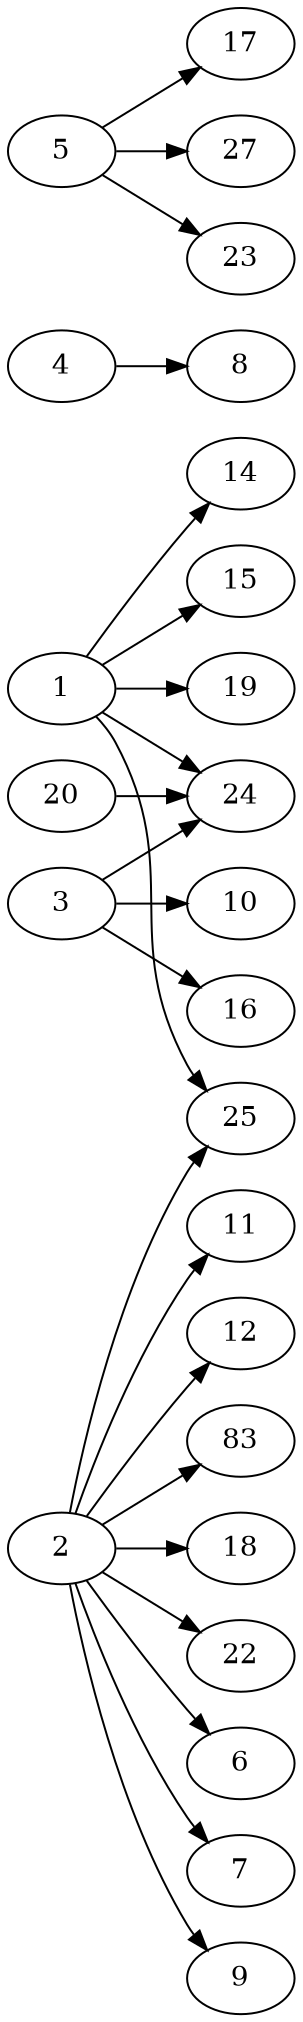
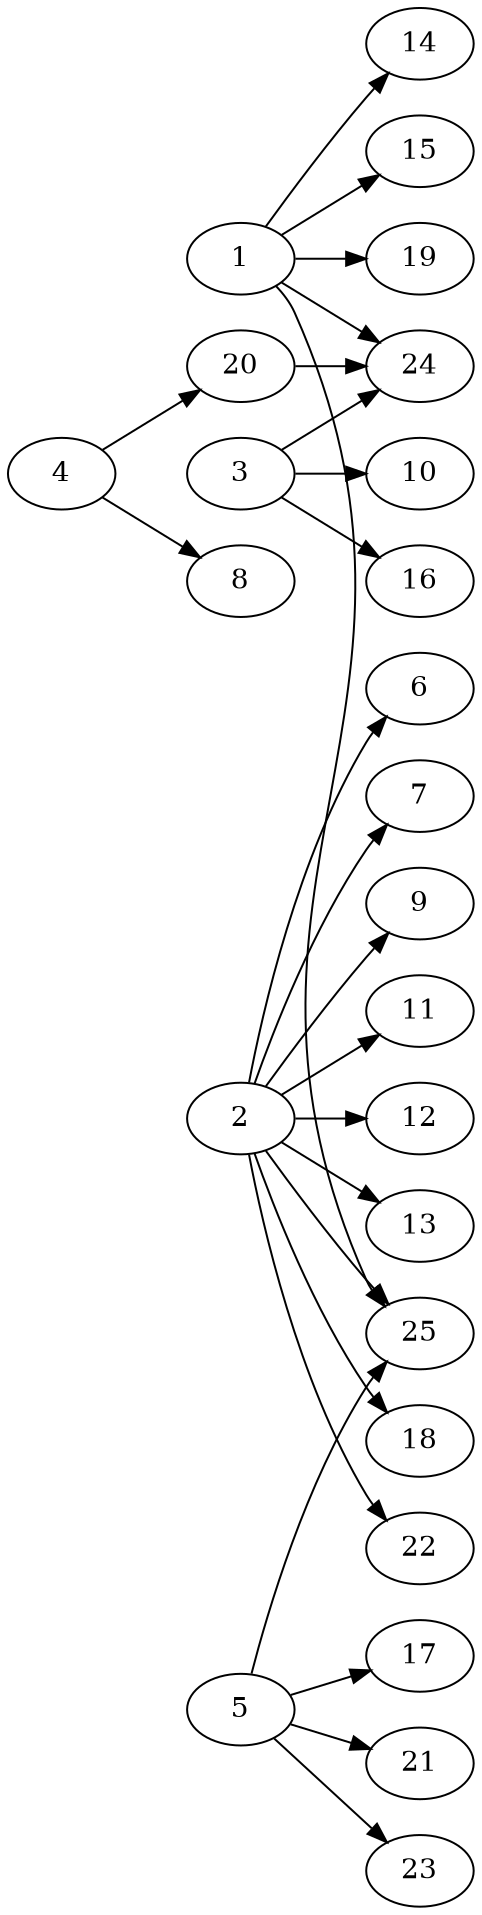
(241, 151) -> (420, 1763)
none -> (143, 425)
(241, 1441) -> (420, 1226)
none -> (301, 1521)
